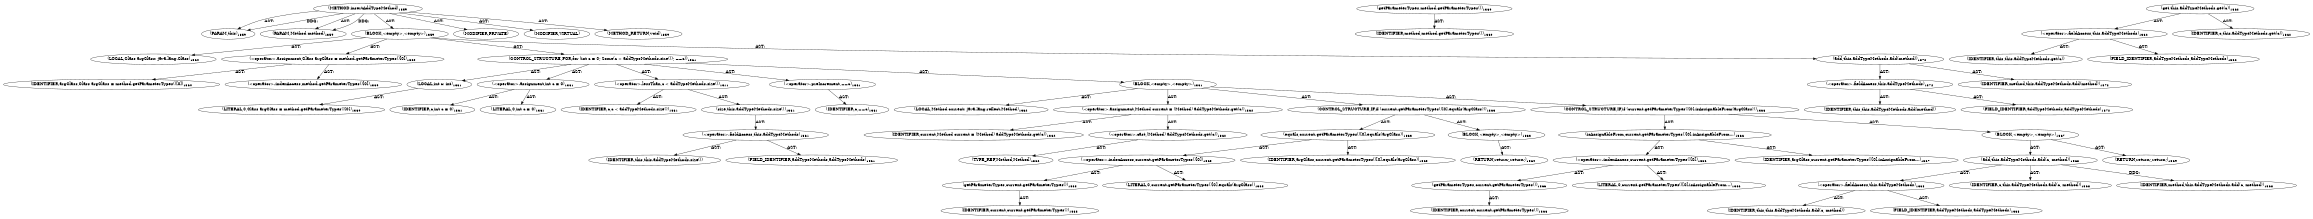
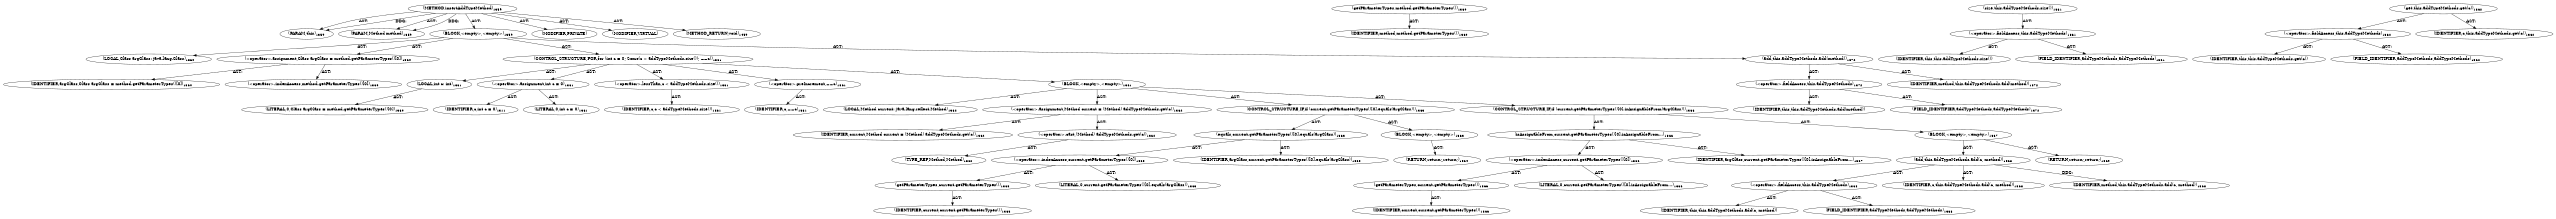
(665, 34) -> (744, 34)
(725, 84) -> (725, 84)
(713, 97) -> none
(458, 109) -> (501, 109)
